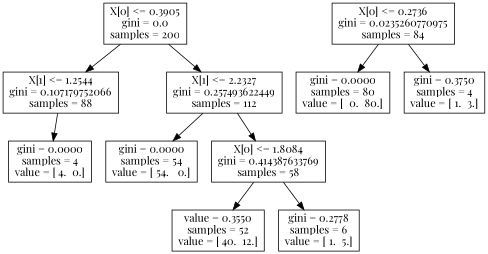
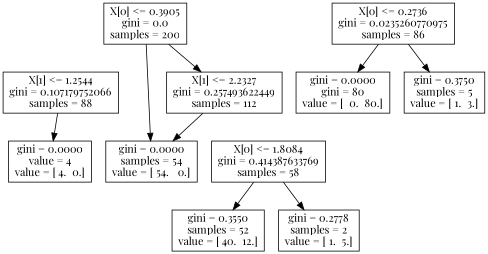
(393, 24) -> (393, 24)
(106, 56) -> (148, 89)
(343, 93) -> (343, 93)
(444, 93) -> (444, 93)
(244, 124) -> none
(50, 162) -> (50, 162)
(218, 231) -> (218, 231)
(319, 231) -> (319, 231)
